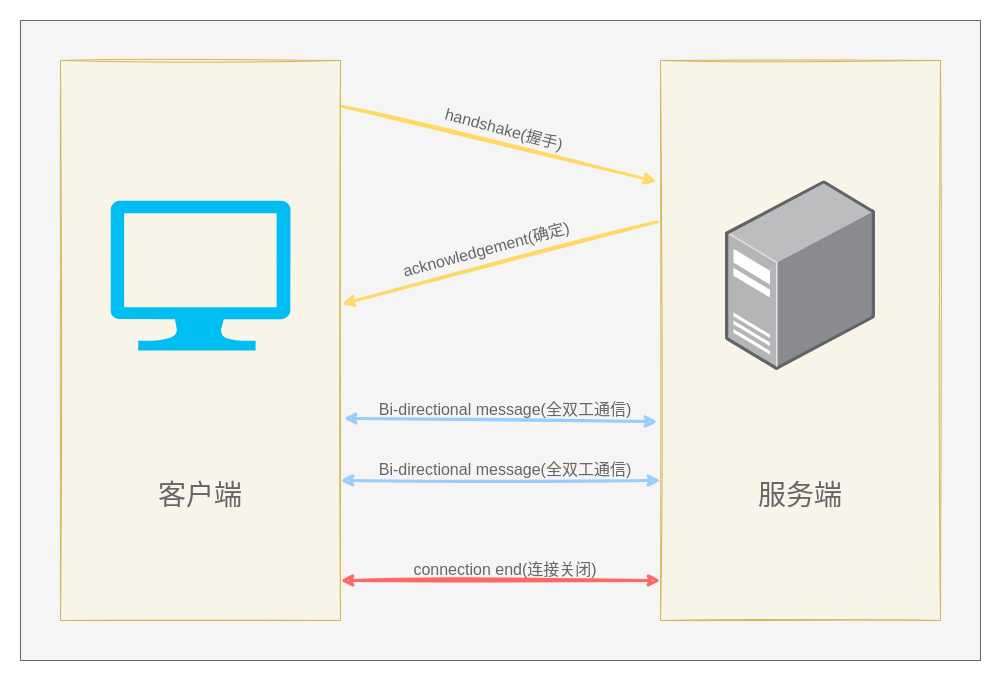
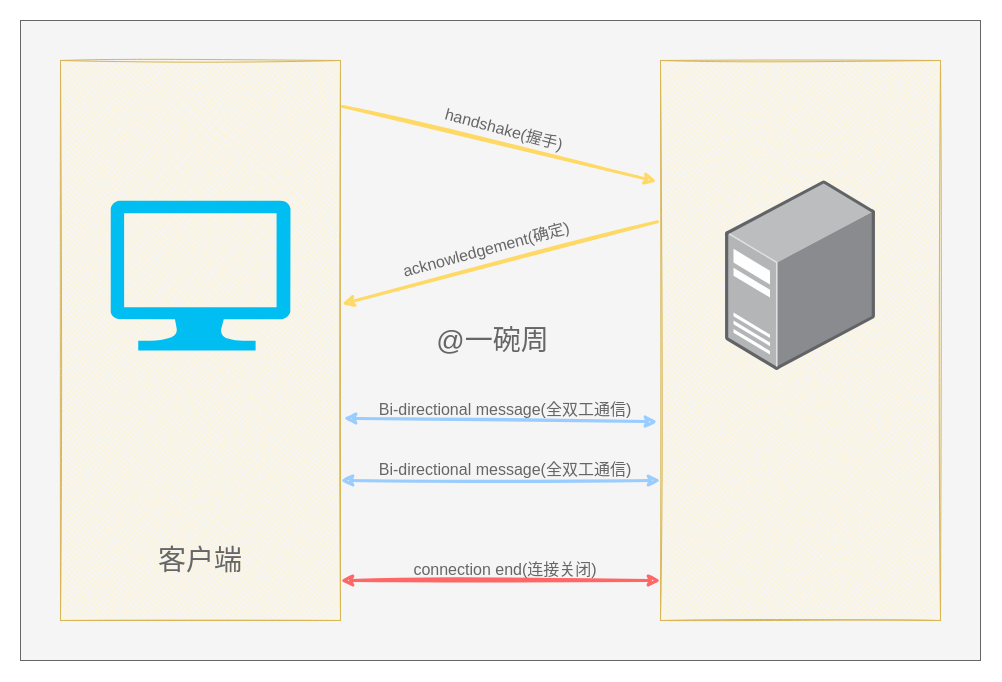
none -> (493, 341)
(201, 496) -> (201, 561)
(801, 496) -> none
